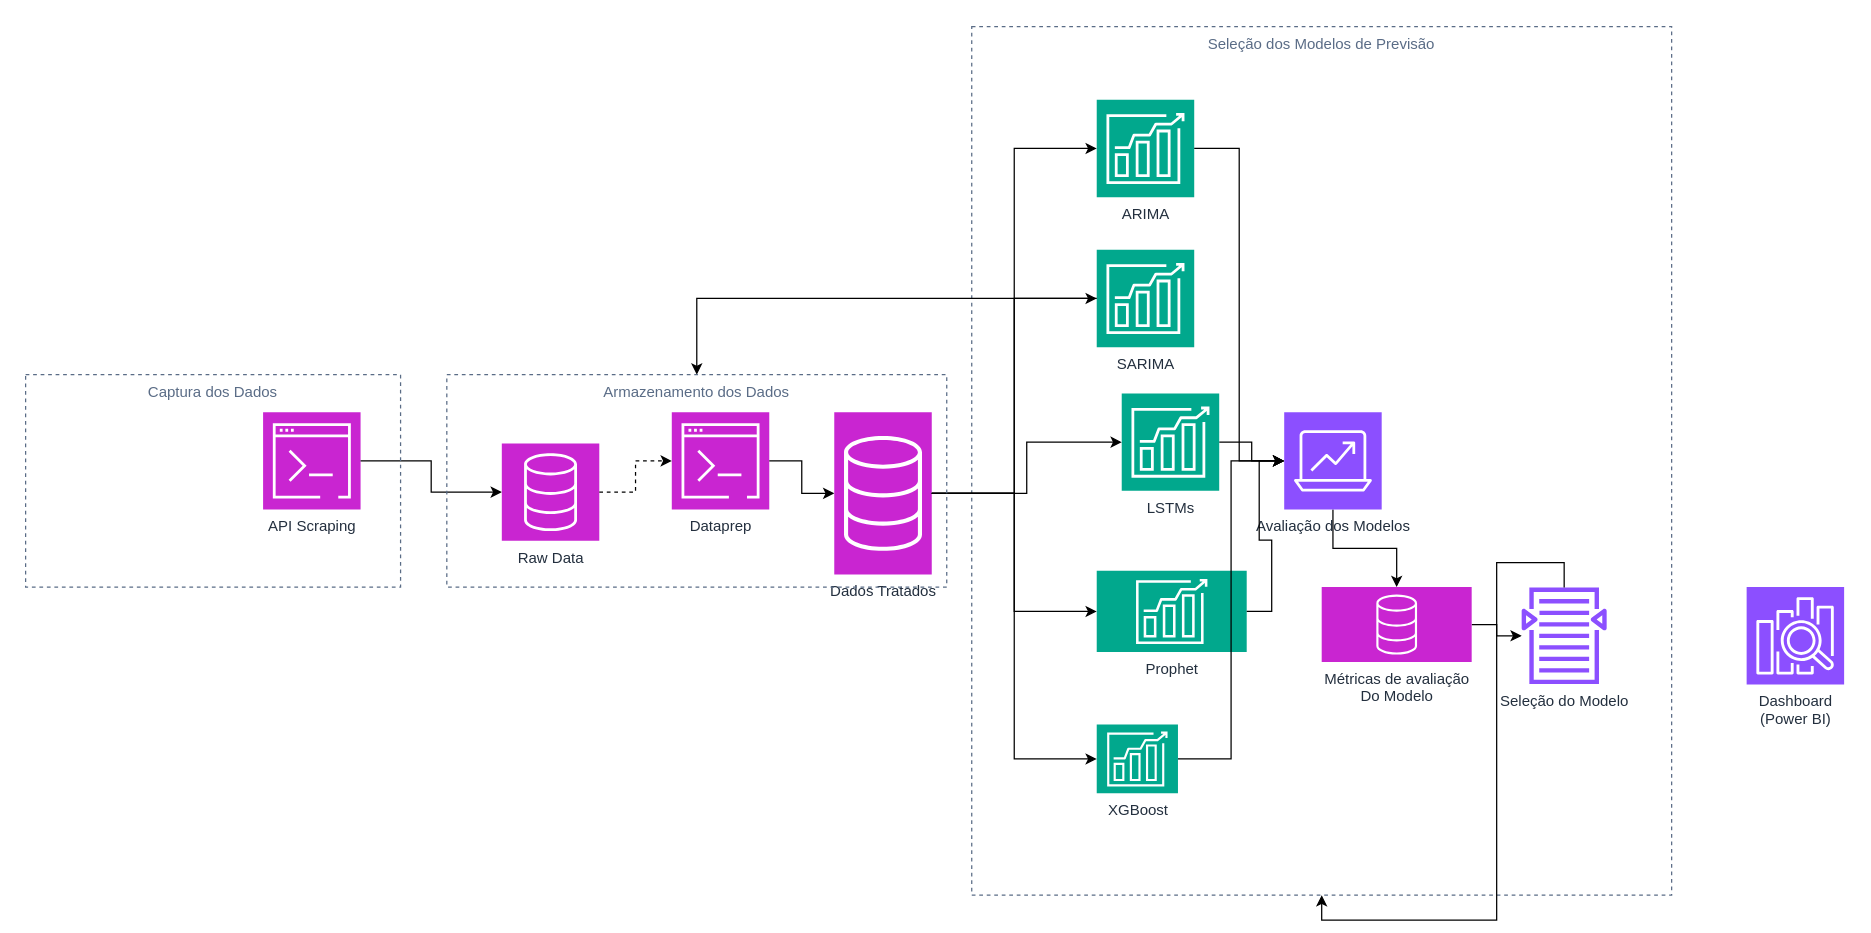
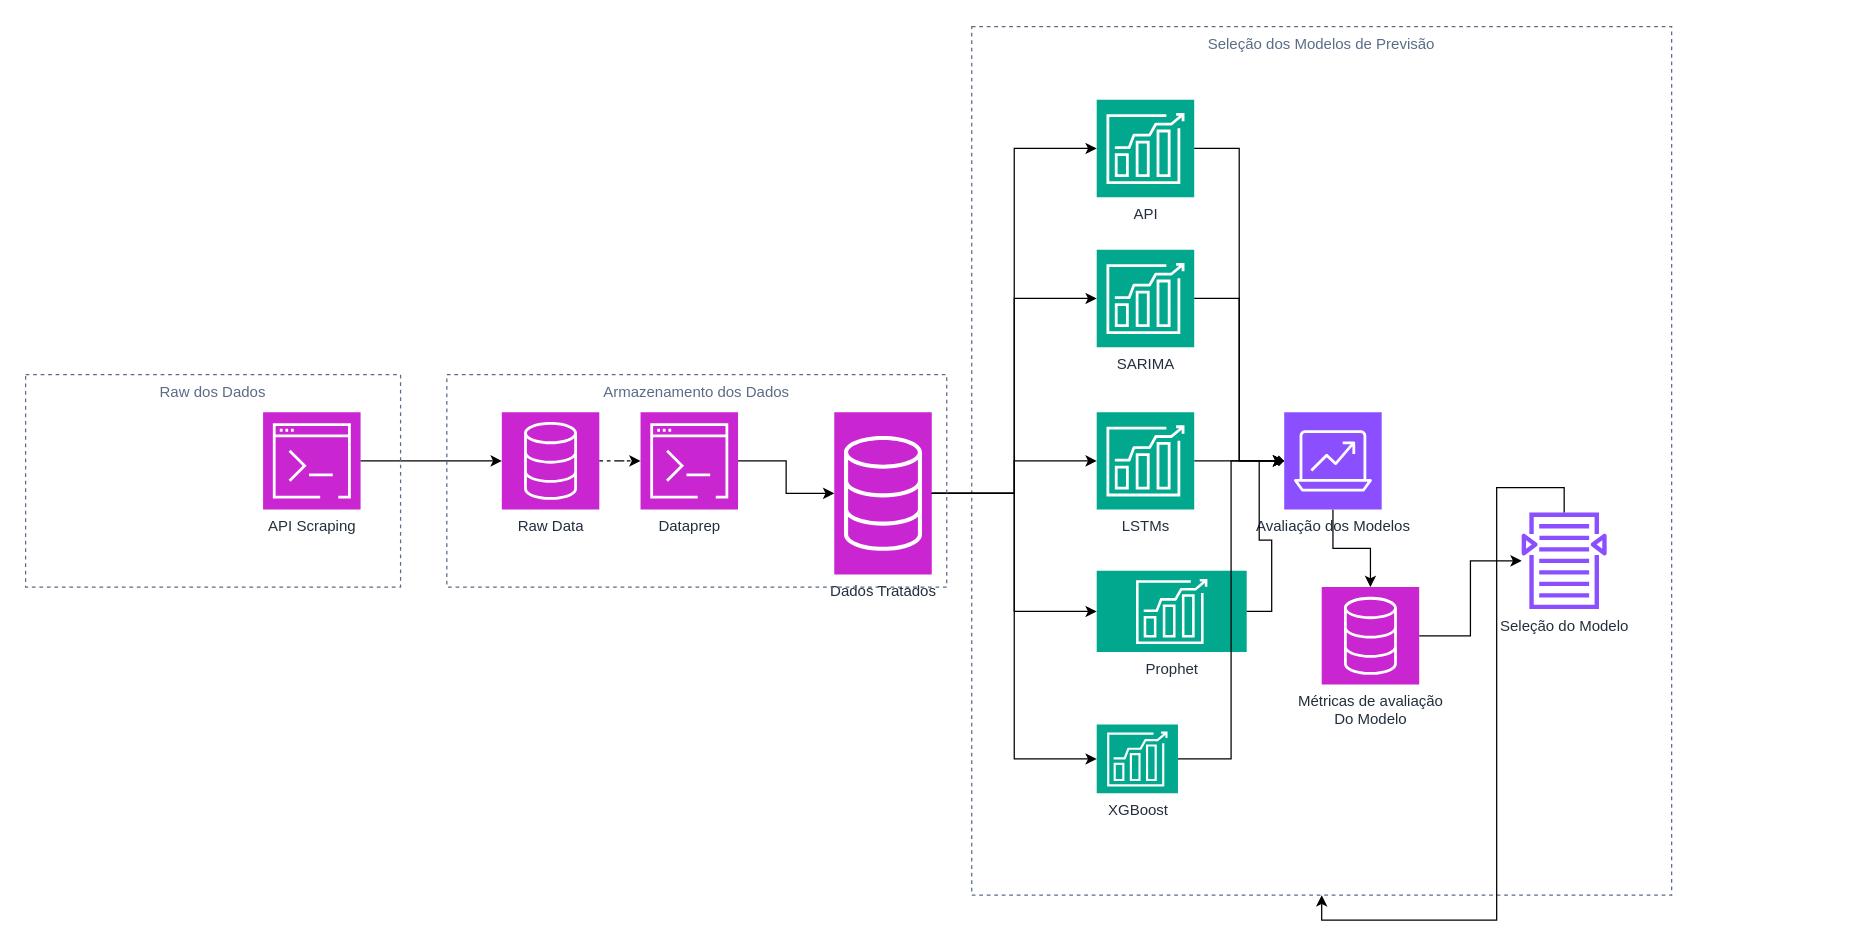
(1146, 215) -> (1146, 215)
(820, 298) -> (1215, 298)
(213, 392) -> (213, 392)
(1171, 442) -> (1146, 461)
(721, 461) -> (689, 461)
(1231, 463) -> (1231, 463)
(551, 492) -> (551, 461)
(1397, 624) -> (1371, 636)
(1564, 636) -> (1564, 561)
(1796, 636) -> none
